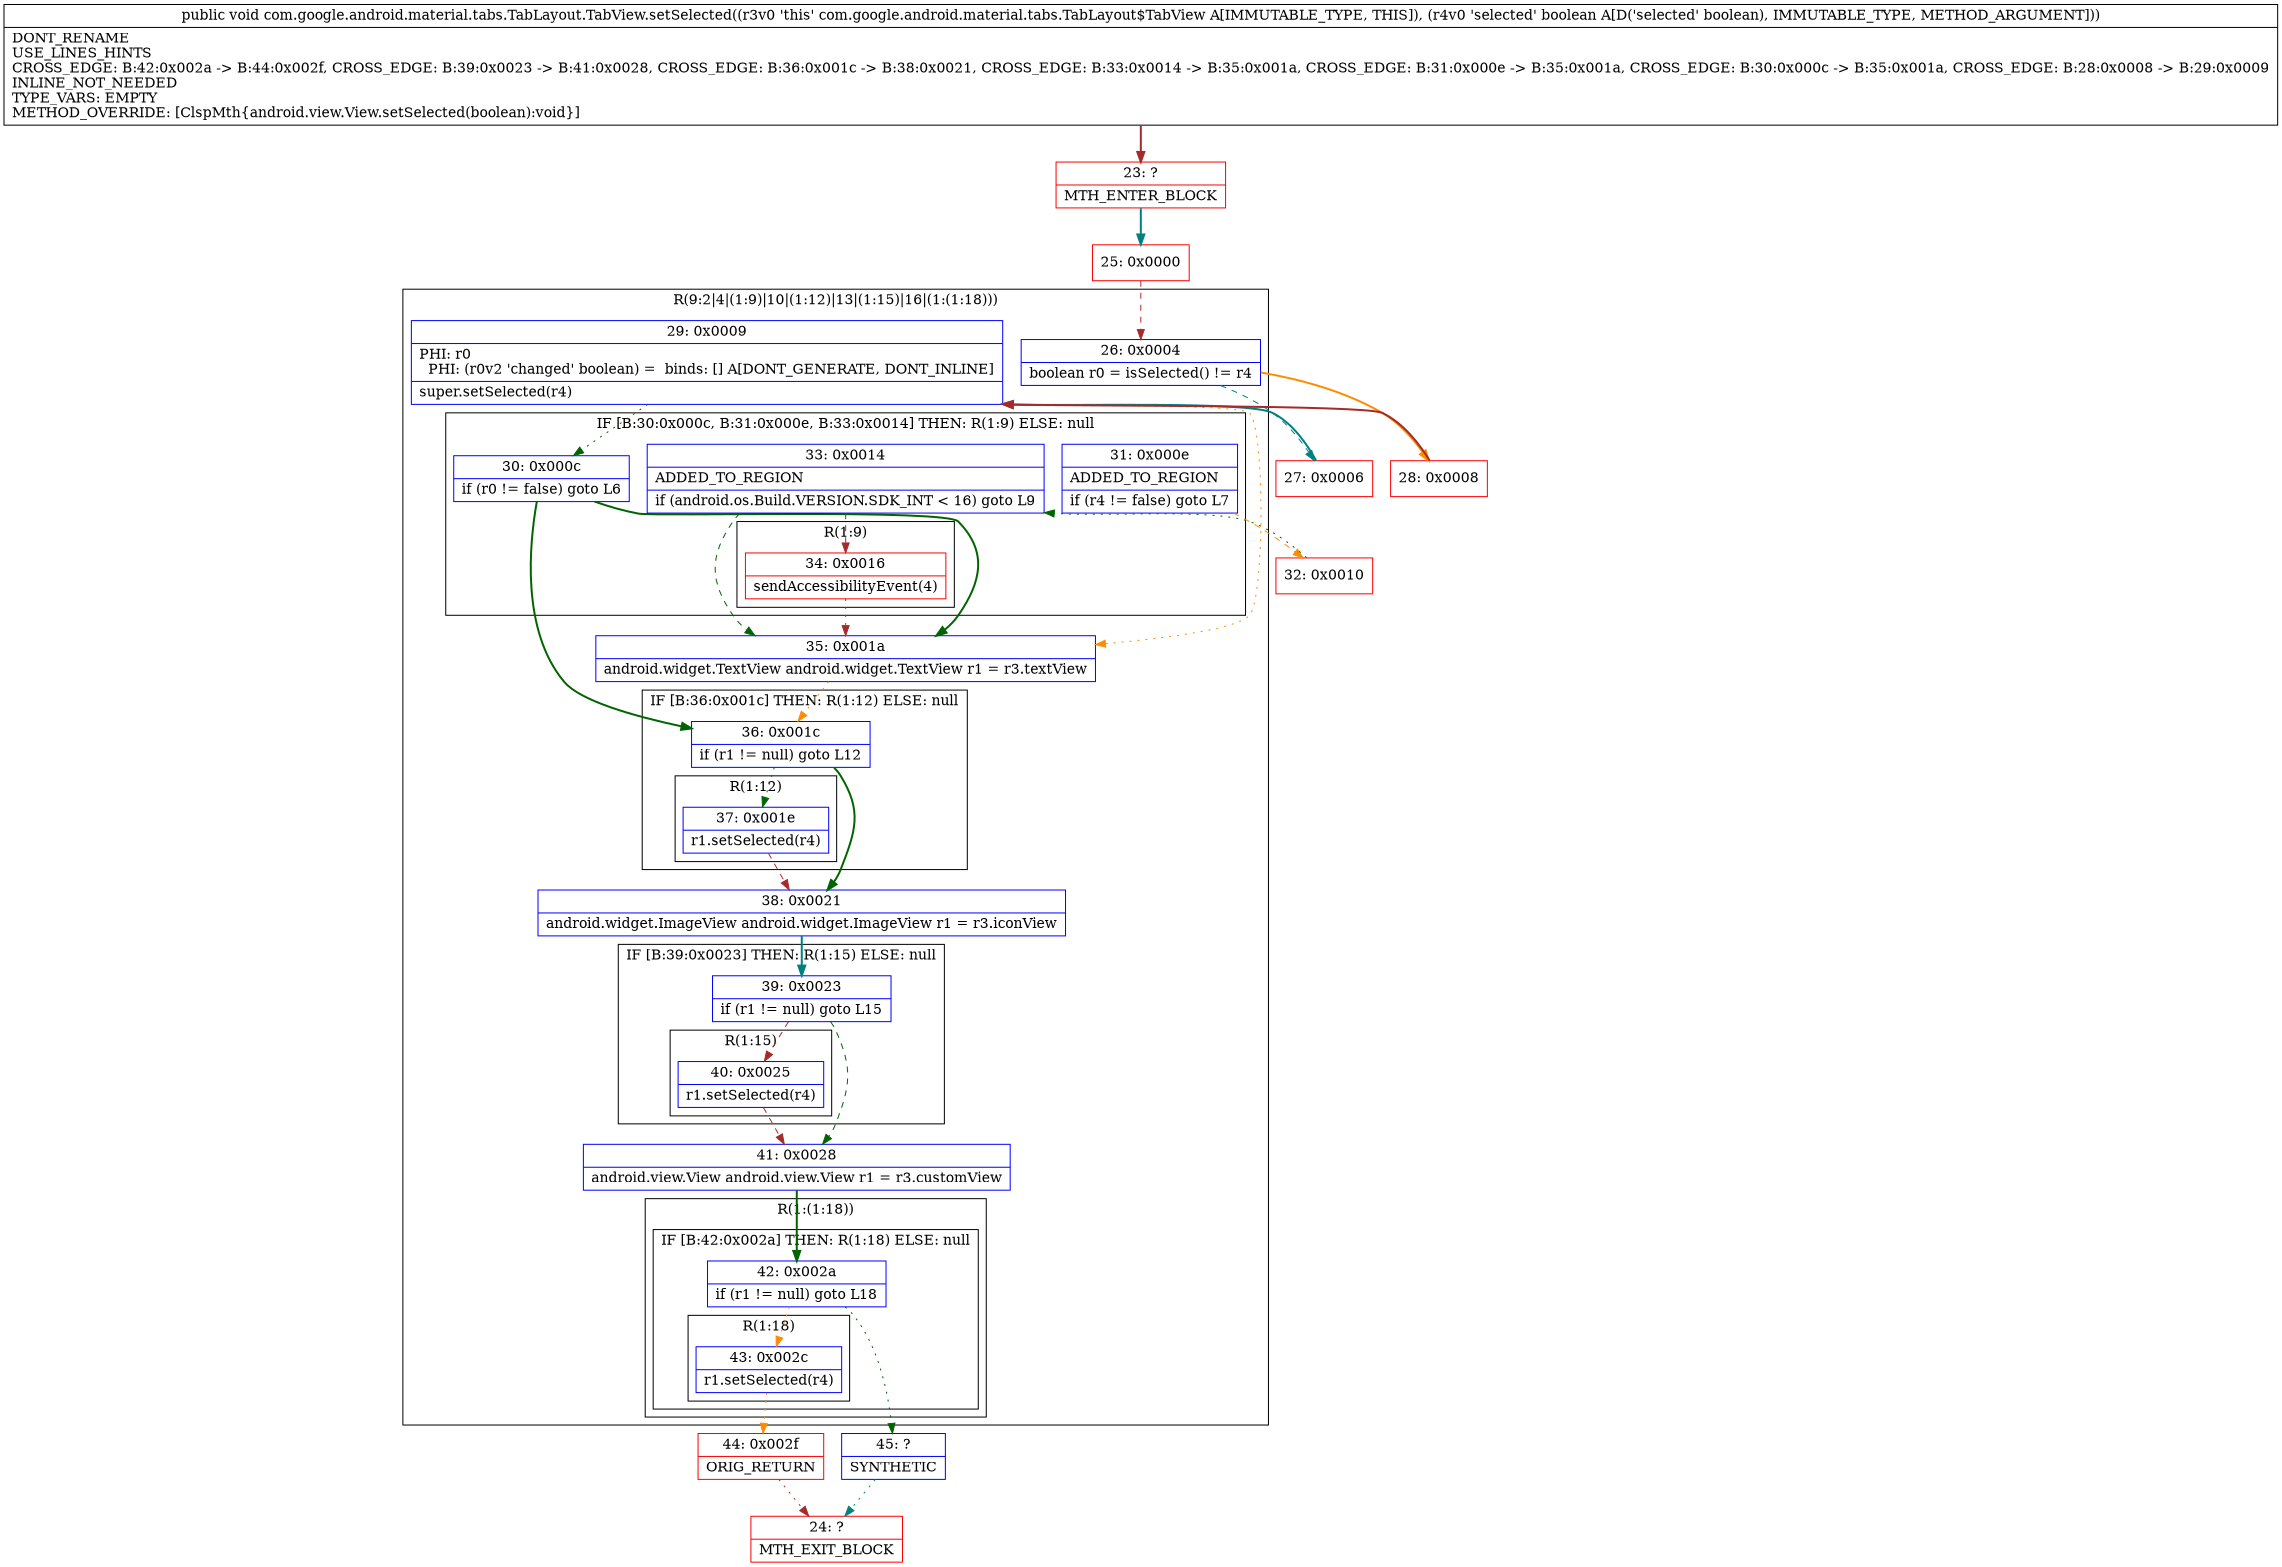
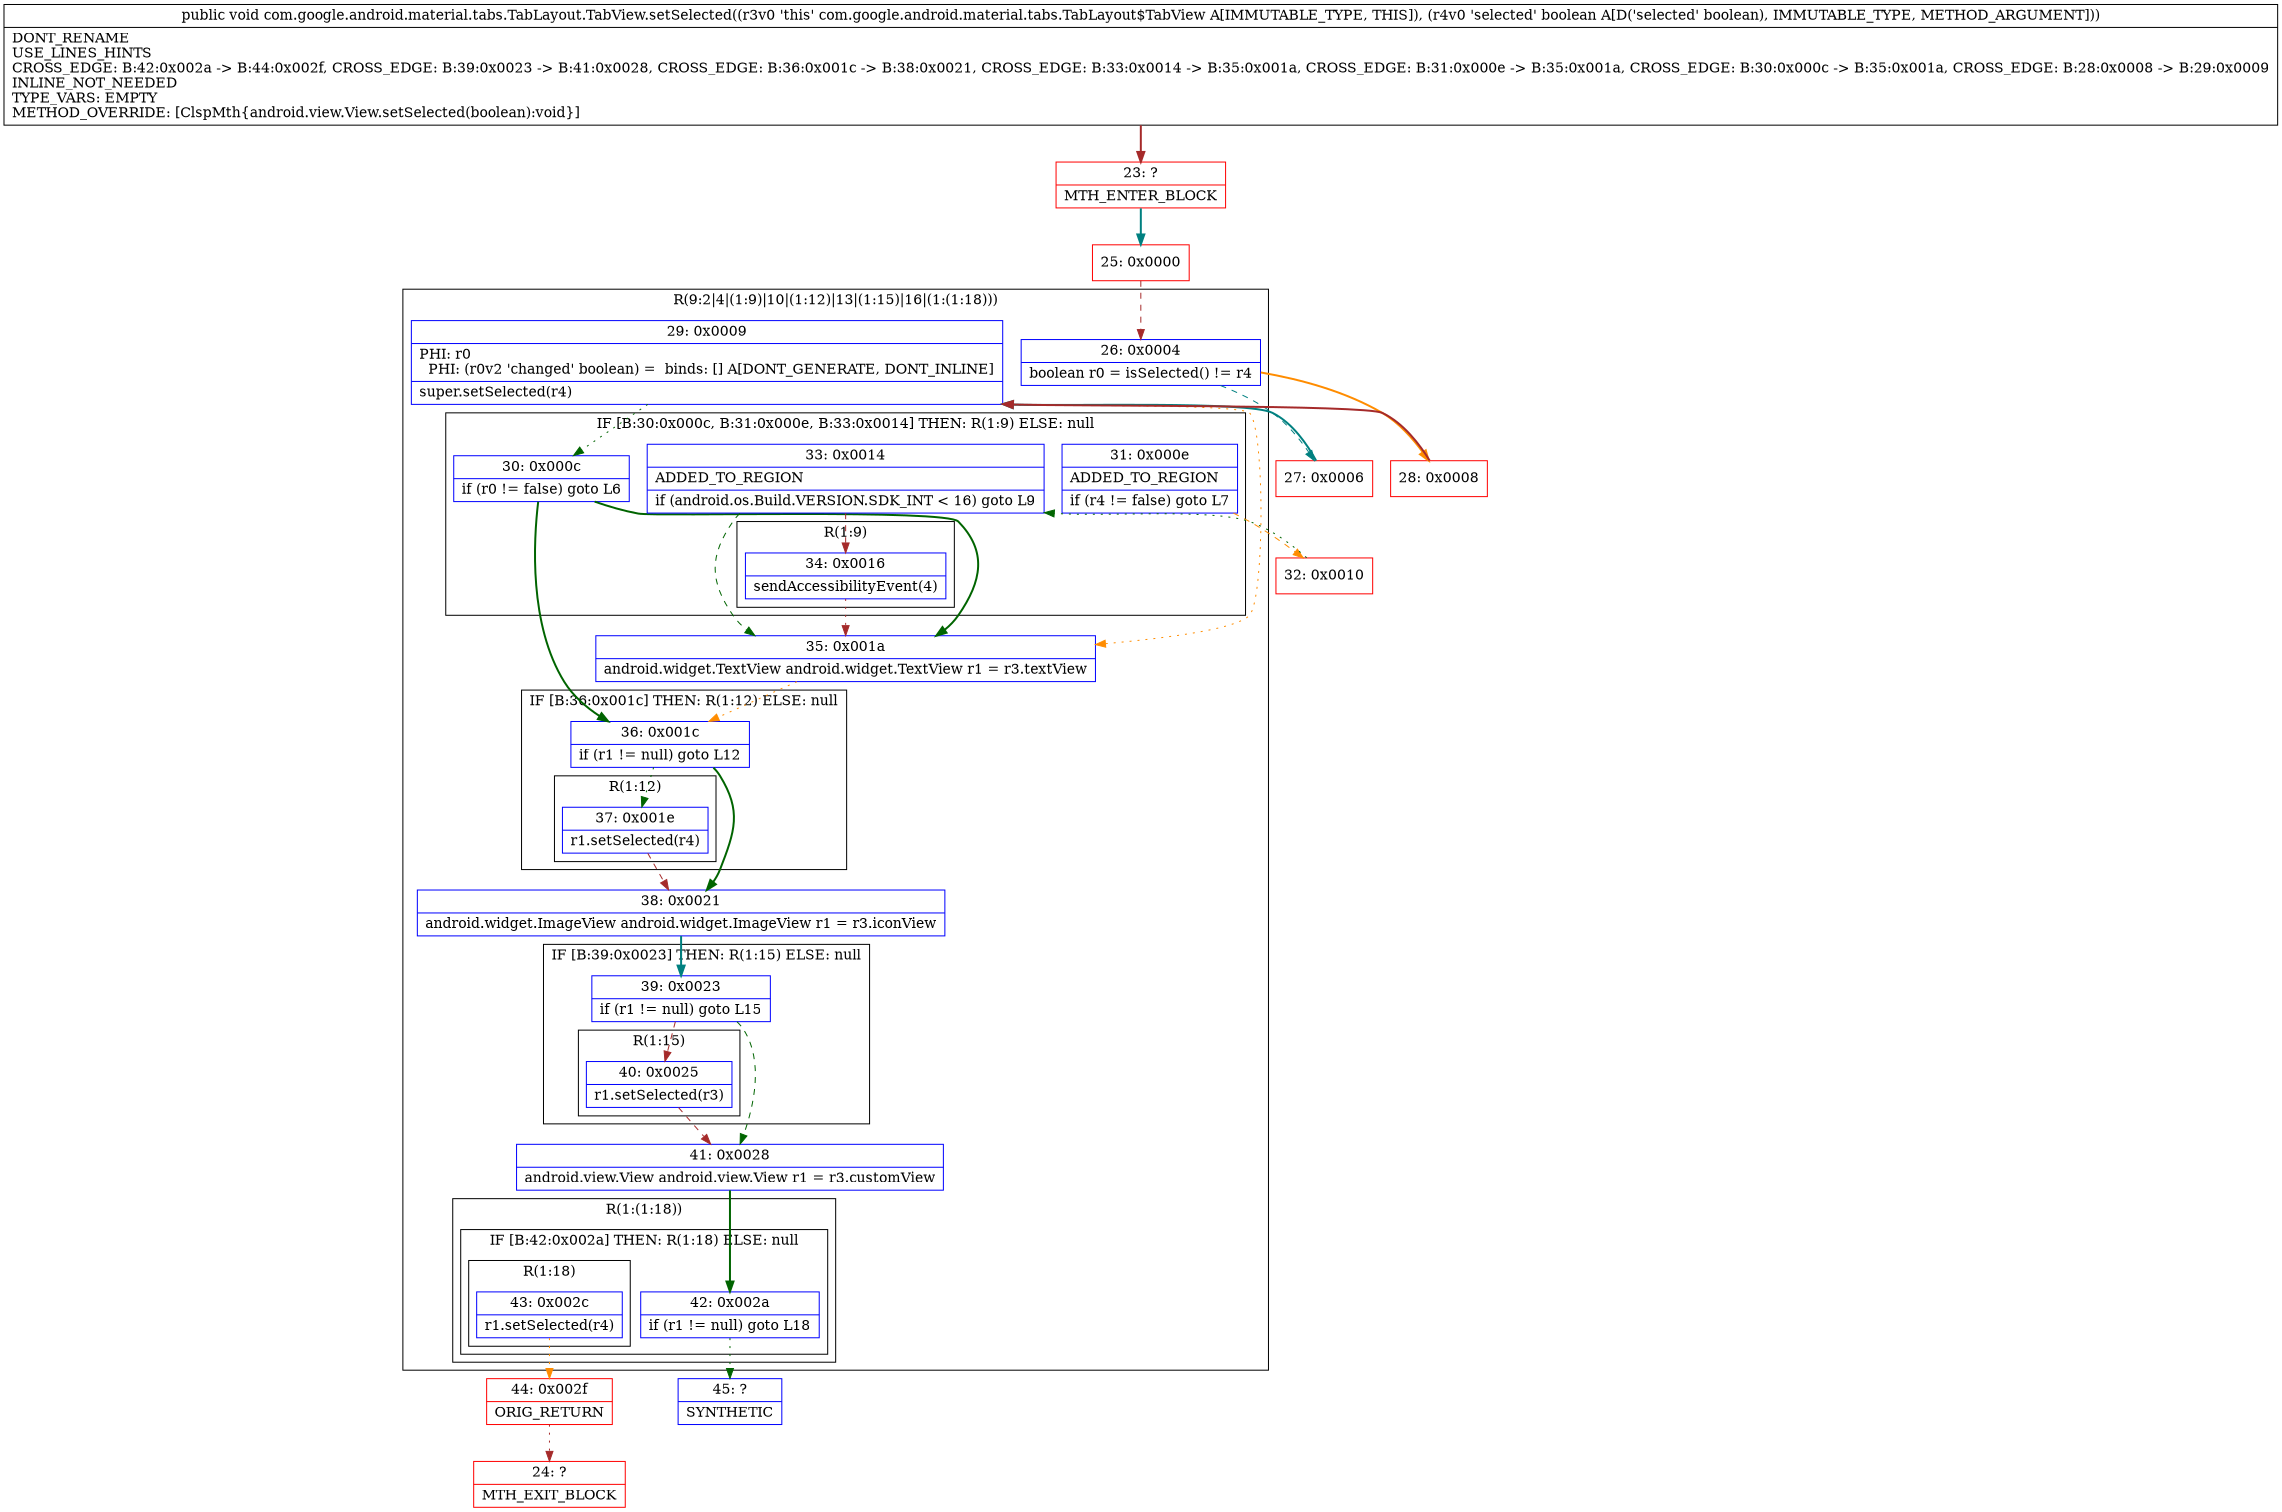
(846, 576) -> (846, 576)
(751, 1095) -> (659, 1095)
(784, 1322) -> none
(863, 1494) -> none
